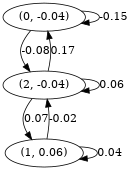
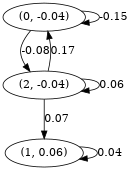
(49, 123) -> none
